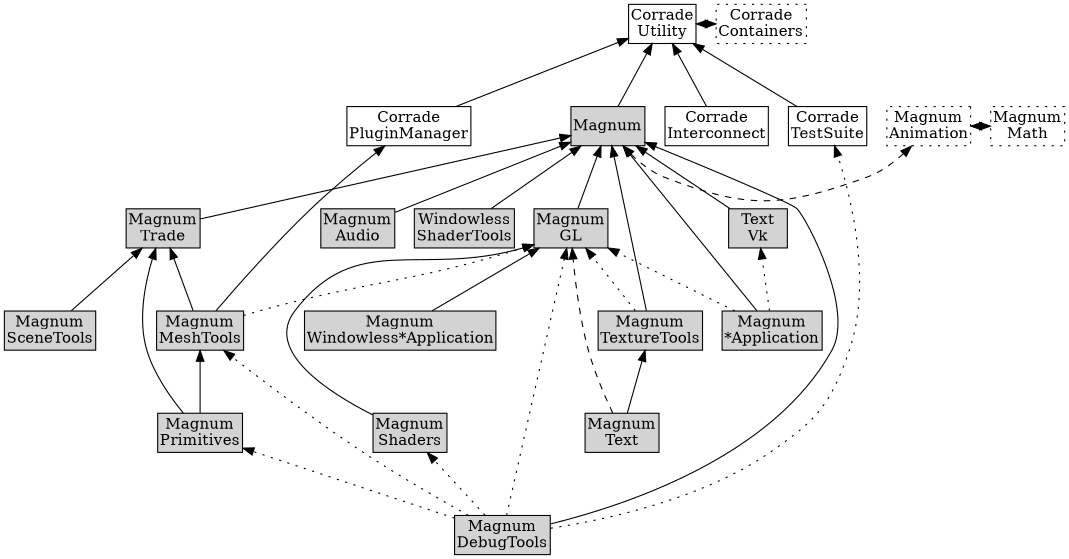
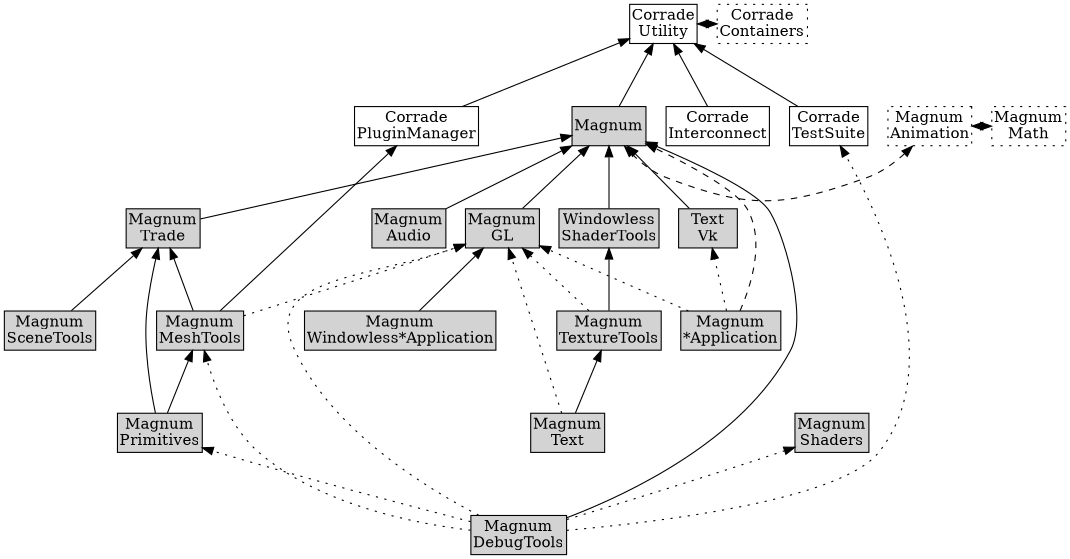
(694, 233) -> (746, 207)
(630, 234) -> (609, 285)
(331, 278) -> none
(585, 338) -> (537, 336)
